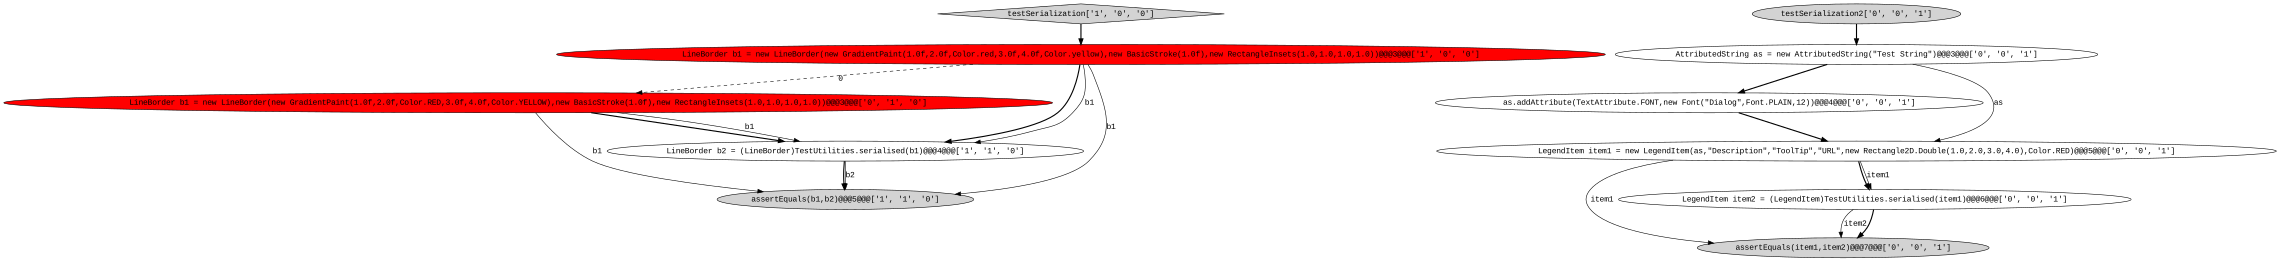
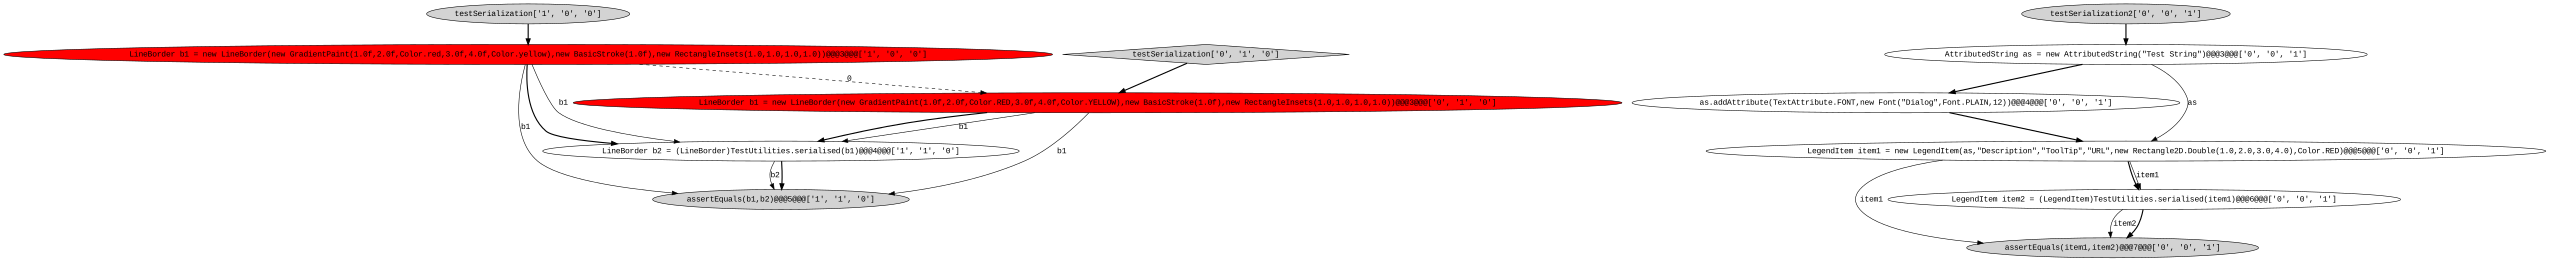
(1081, 14) -> (528, 14)
none -> (1206, 54)
